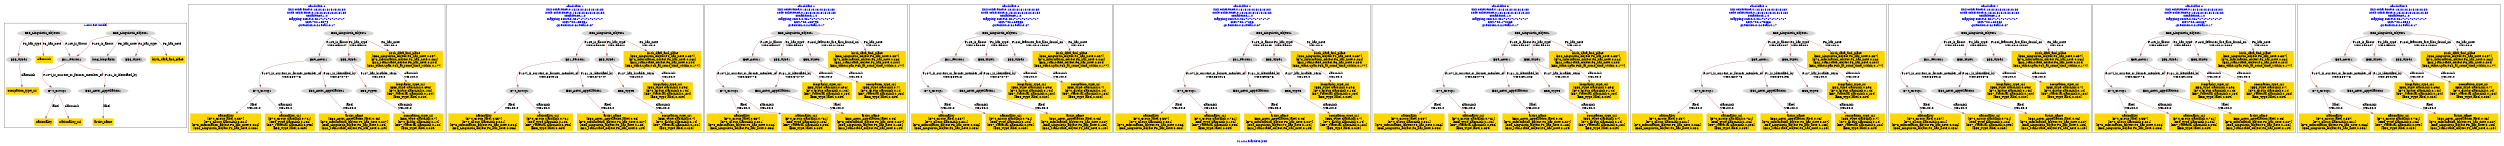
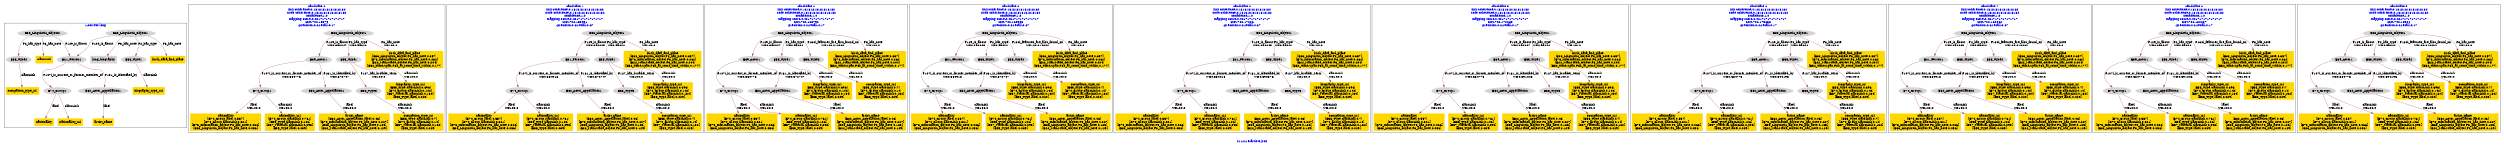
(96, 25) -> (96, 25)
none -> (149, 91)
